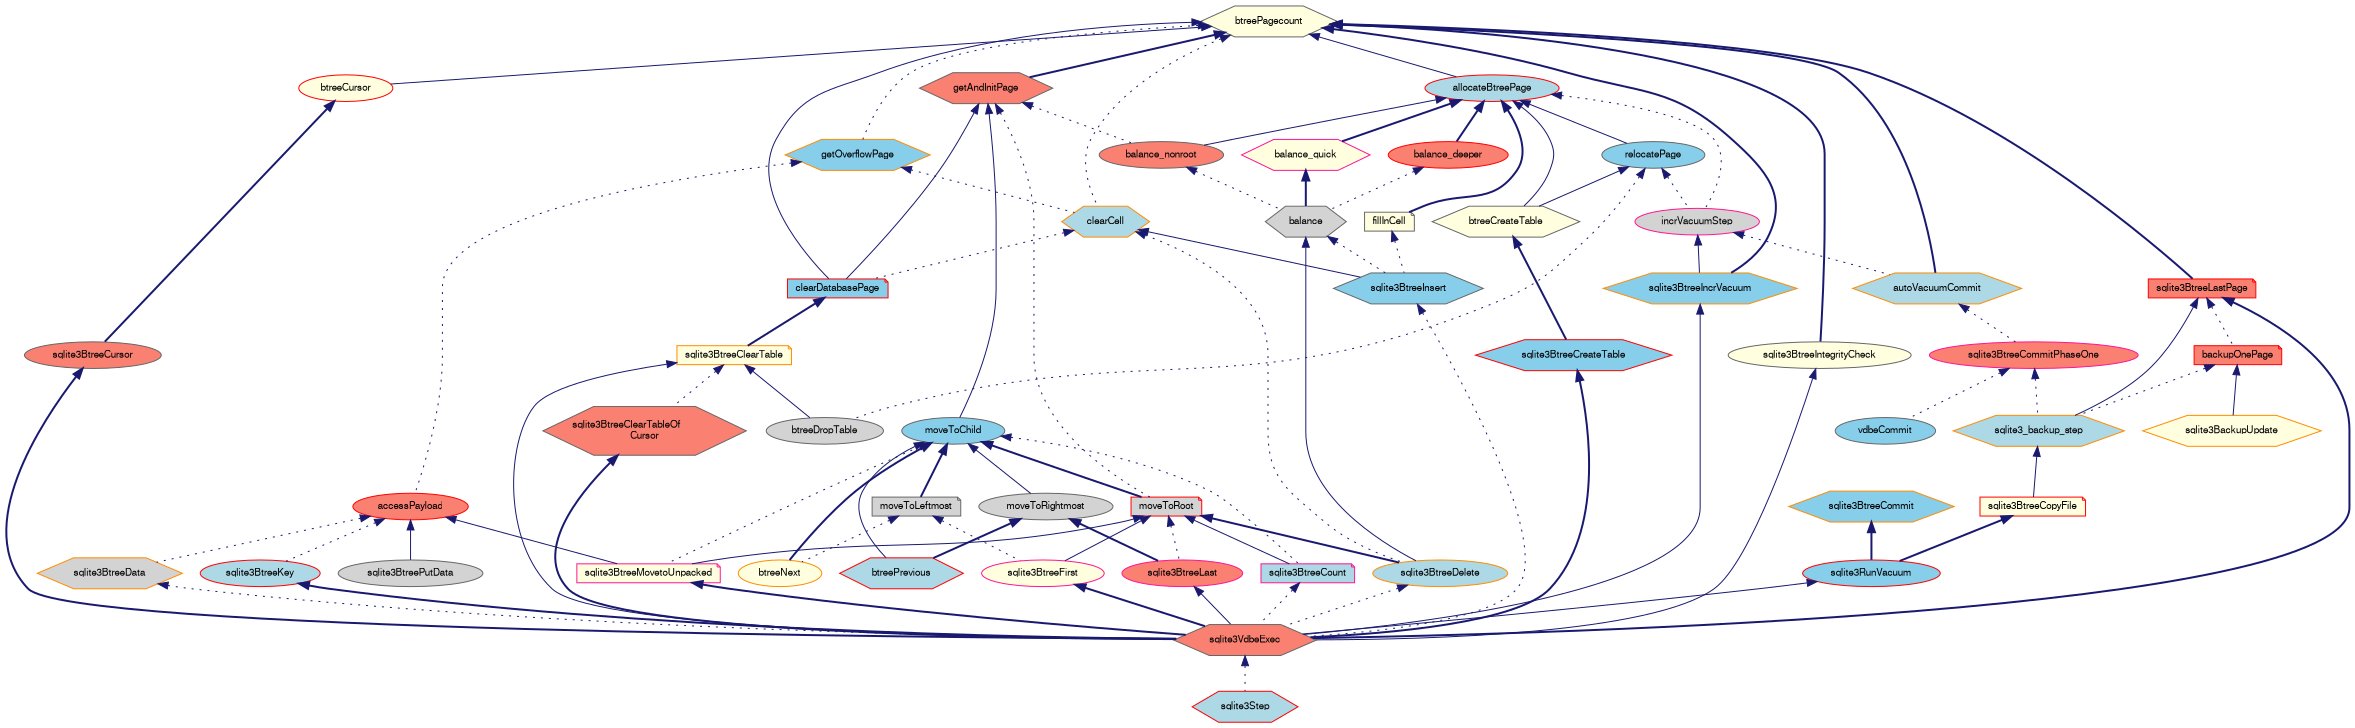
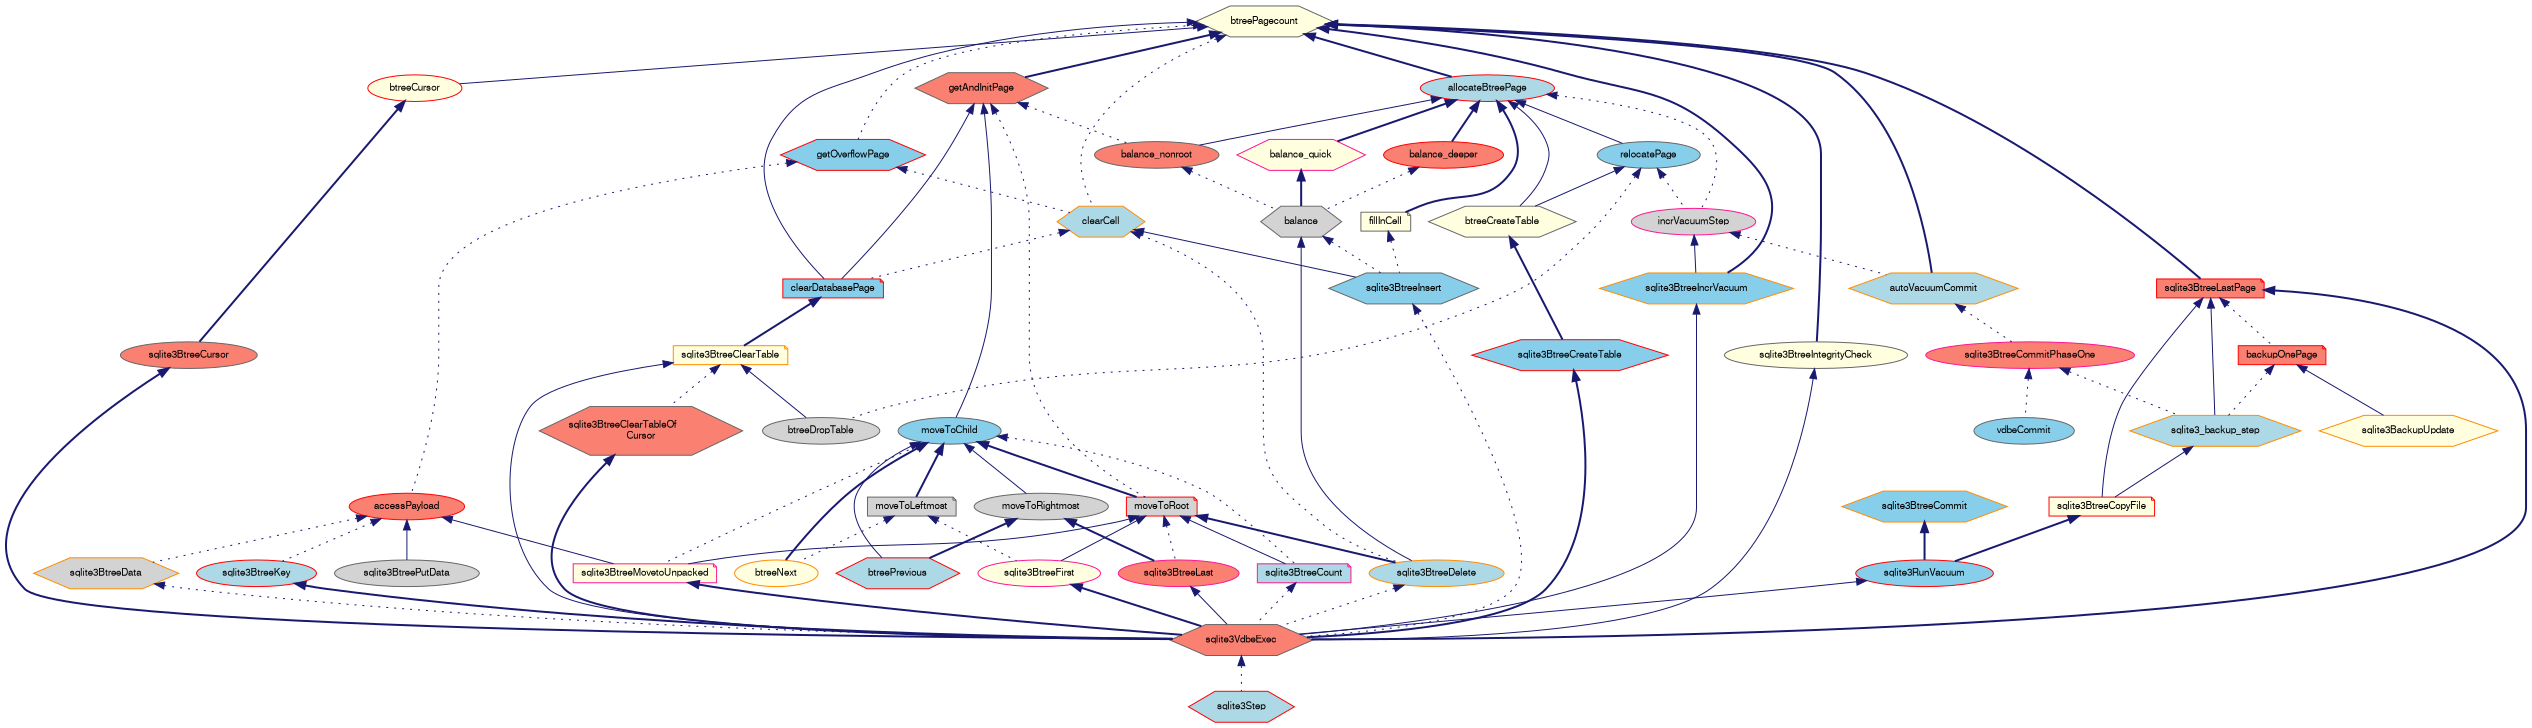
(1388, 57) -> (1383, 57)
(858, 155) -> (853, 155)
none -> (2132, 387)
